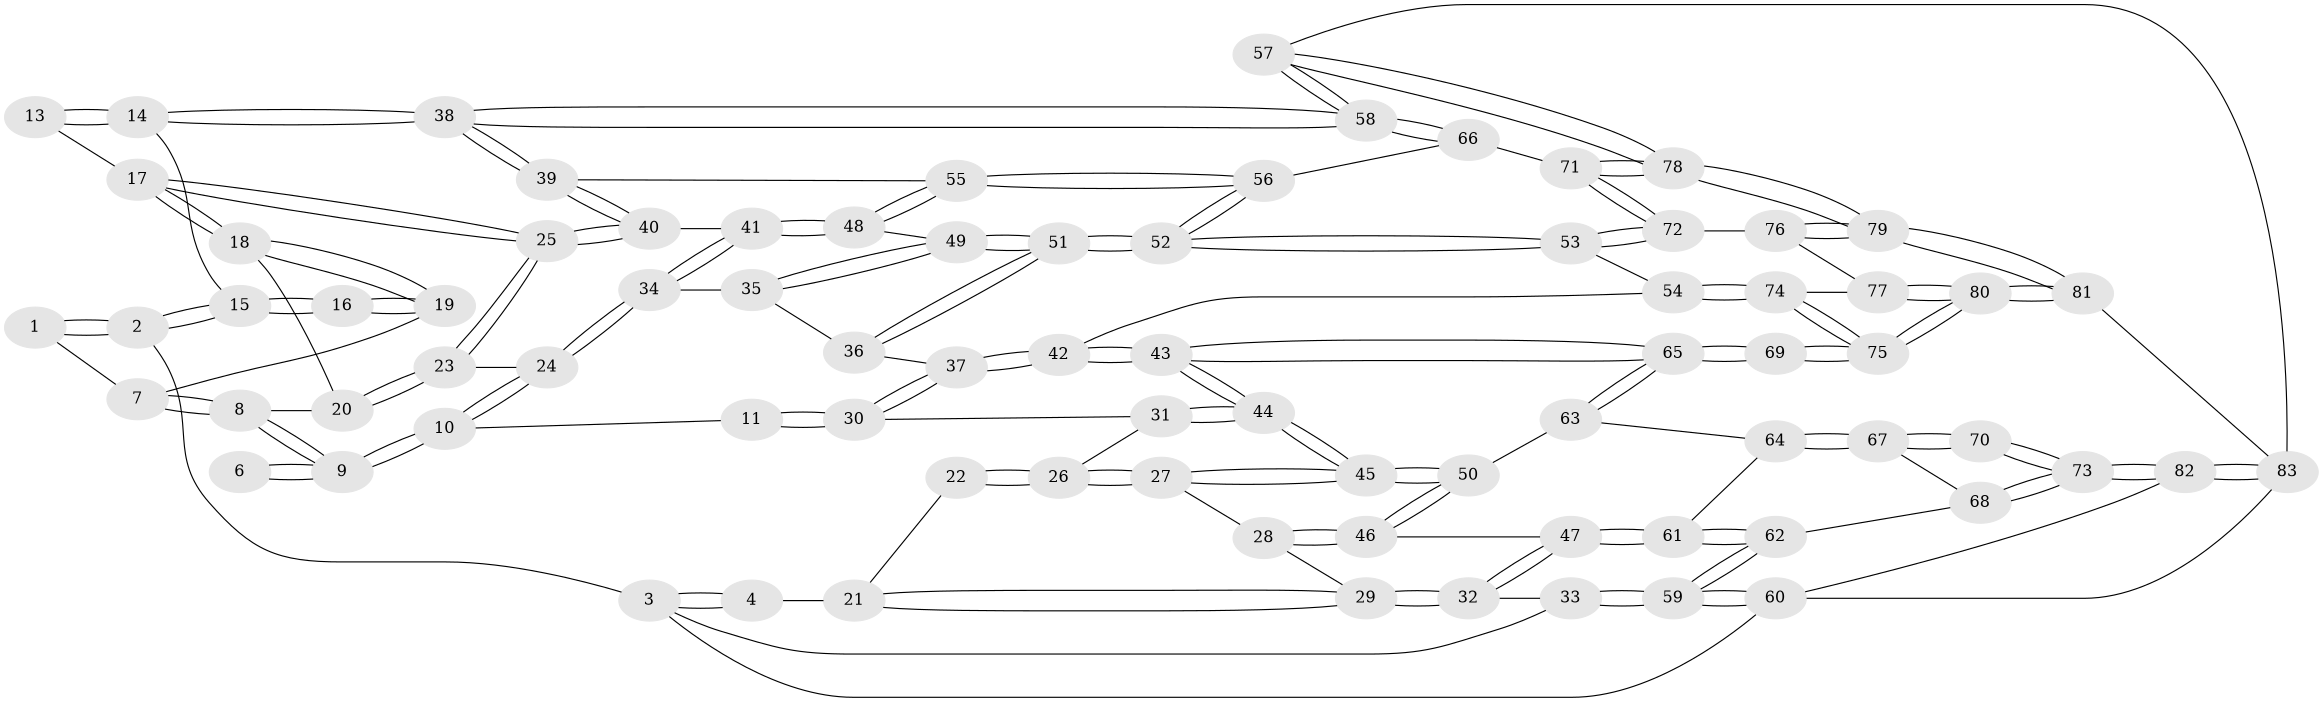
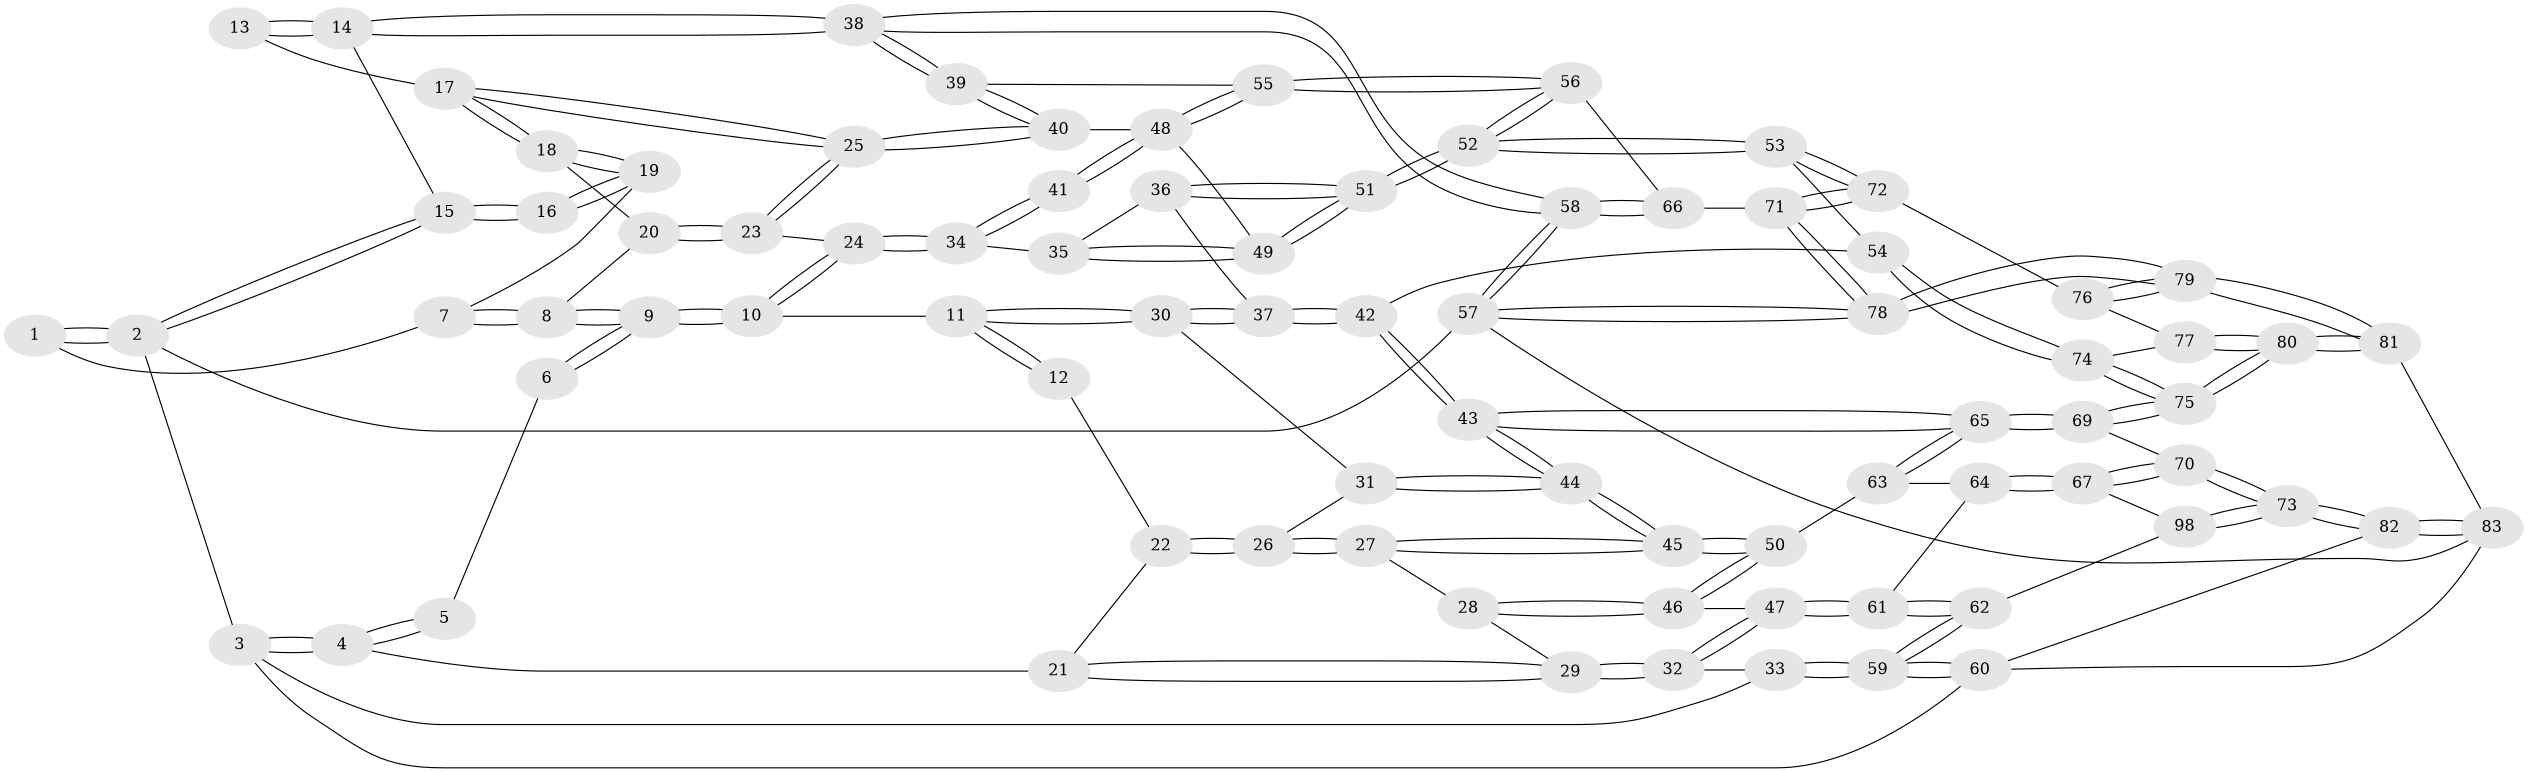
(701, 229) -> (1110, 130)
none -> (1059, 379)
none -> (815, 431)
none -> (2134, 444)
(1980, 503) -> (2185, 527)
none -> (445, 619)
